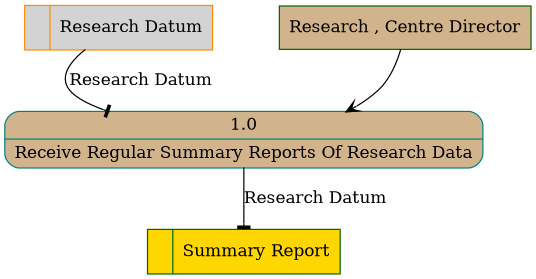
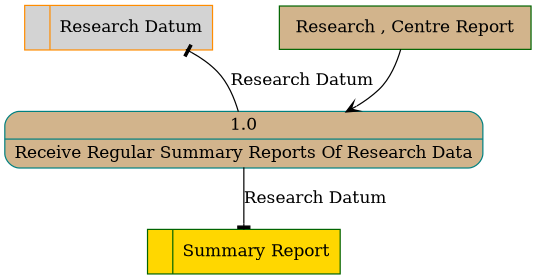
(405, 28) -> (405, 28)
(67, 86) -> (222, 77)
